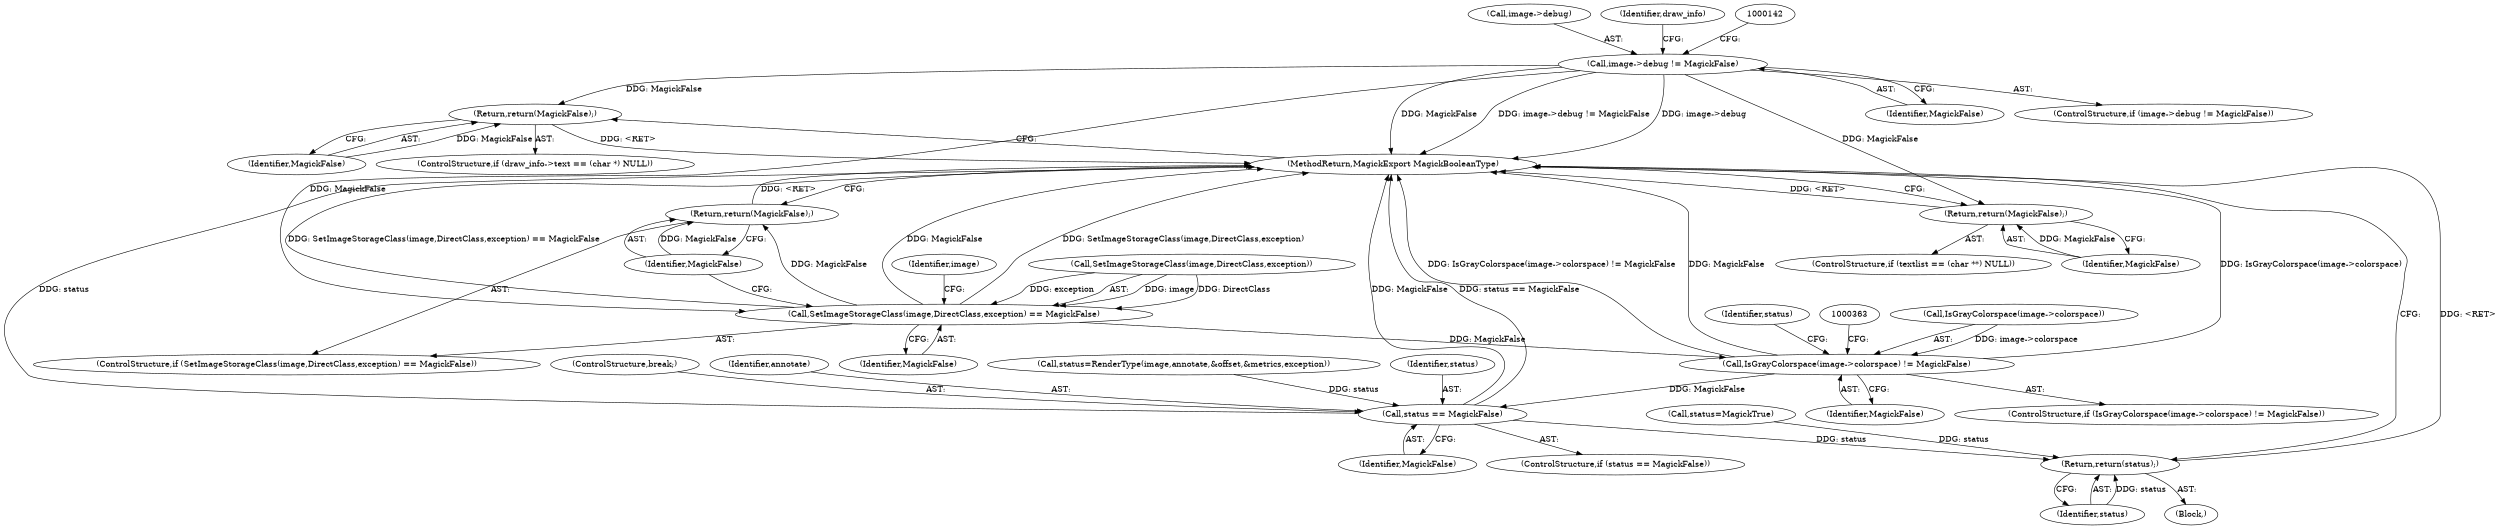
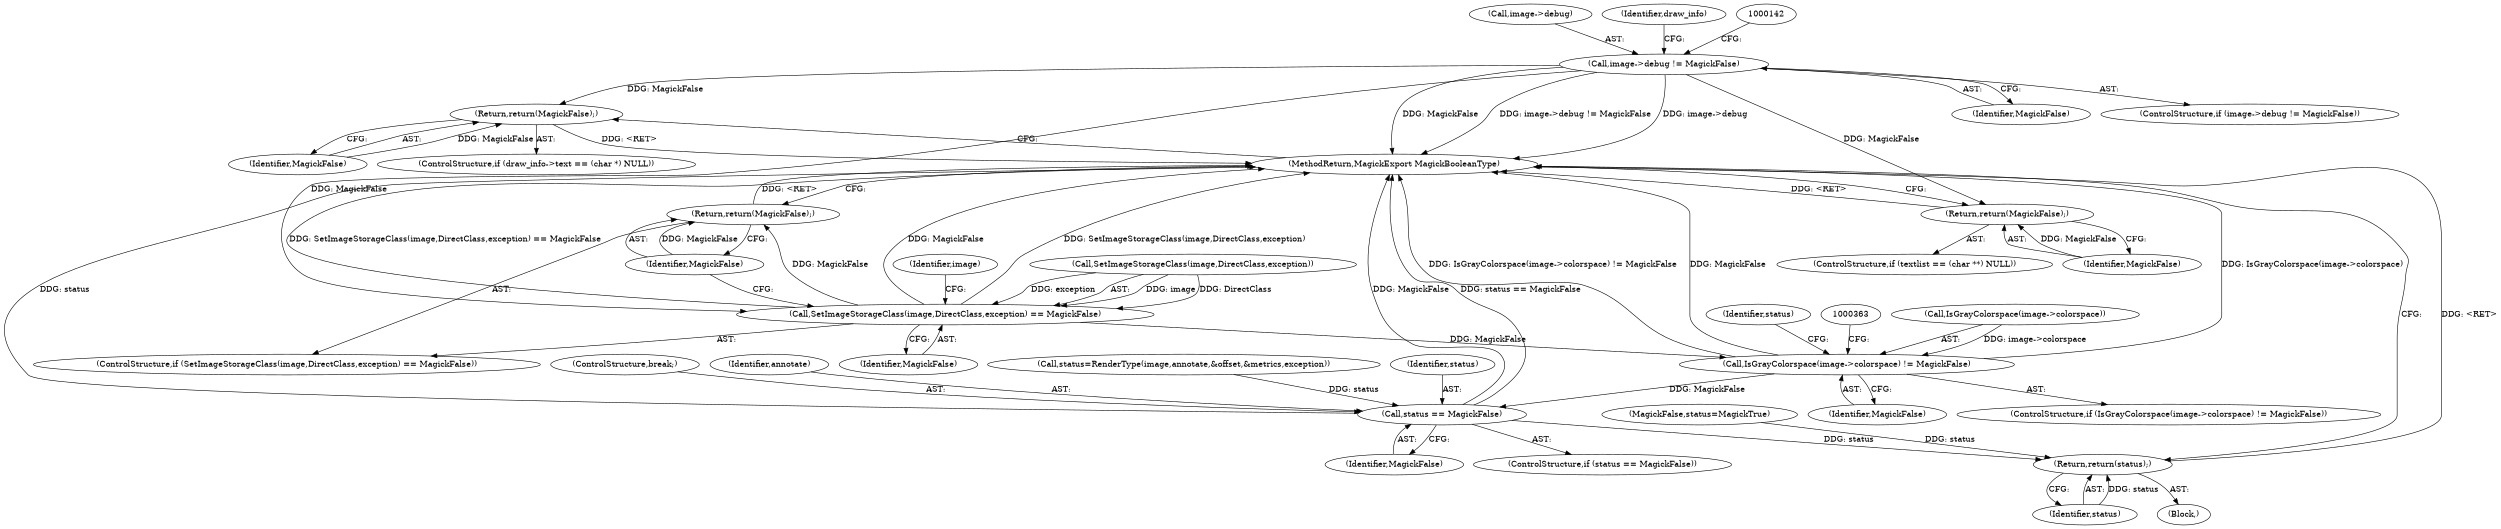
(1721, 415) -> (1700, 415)
